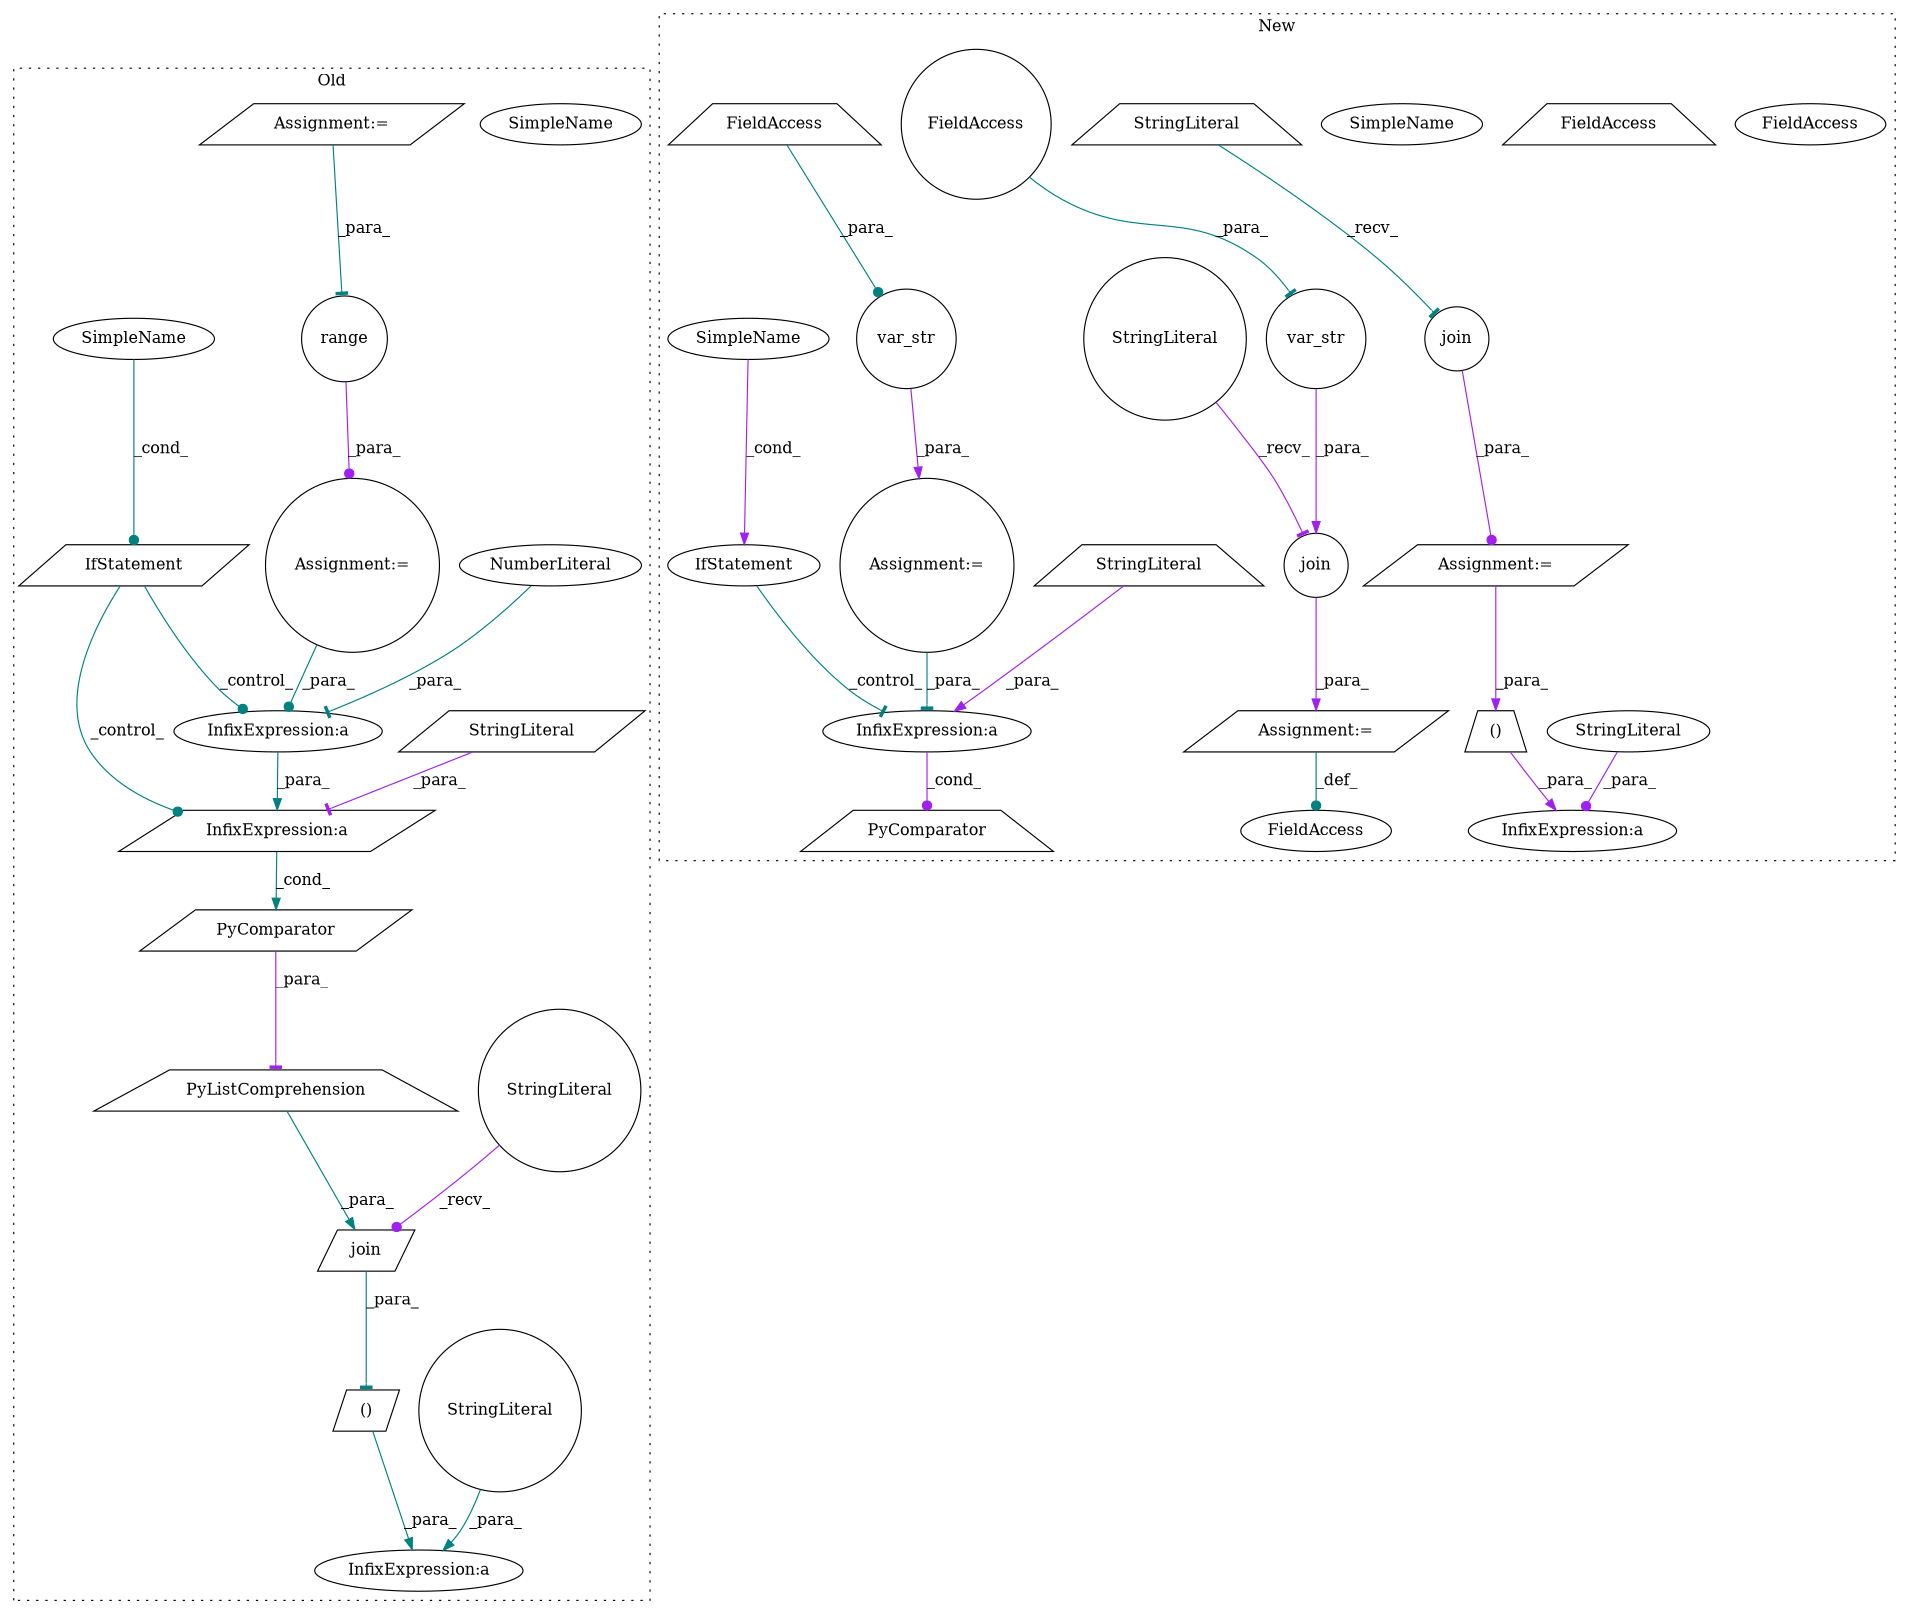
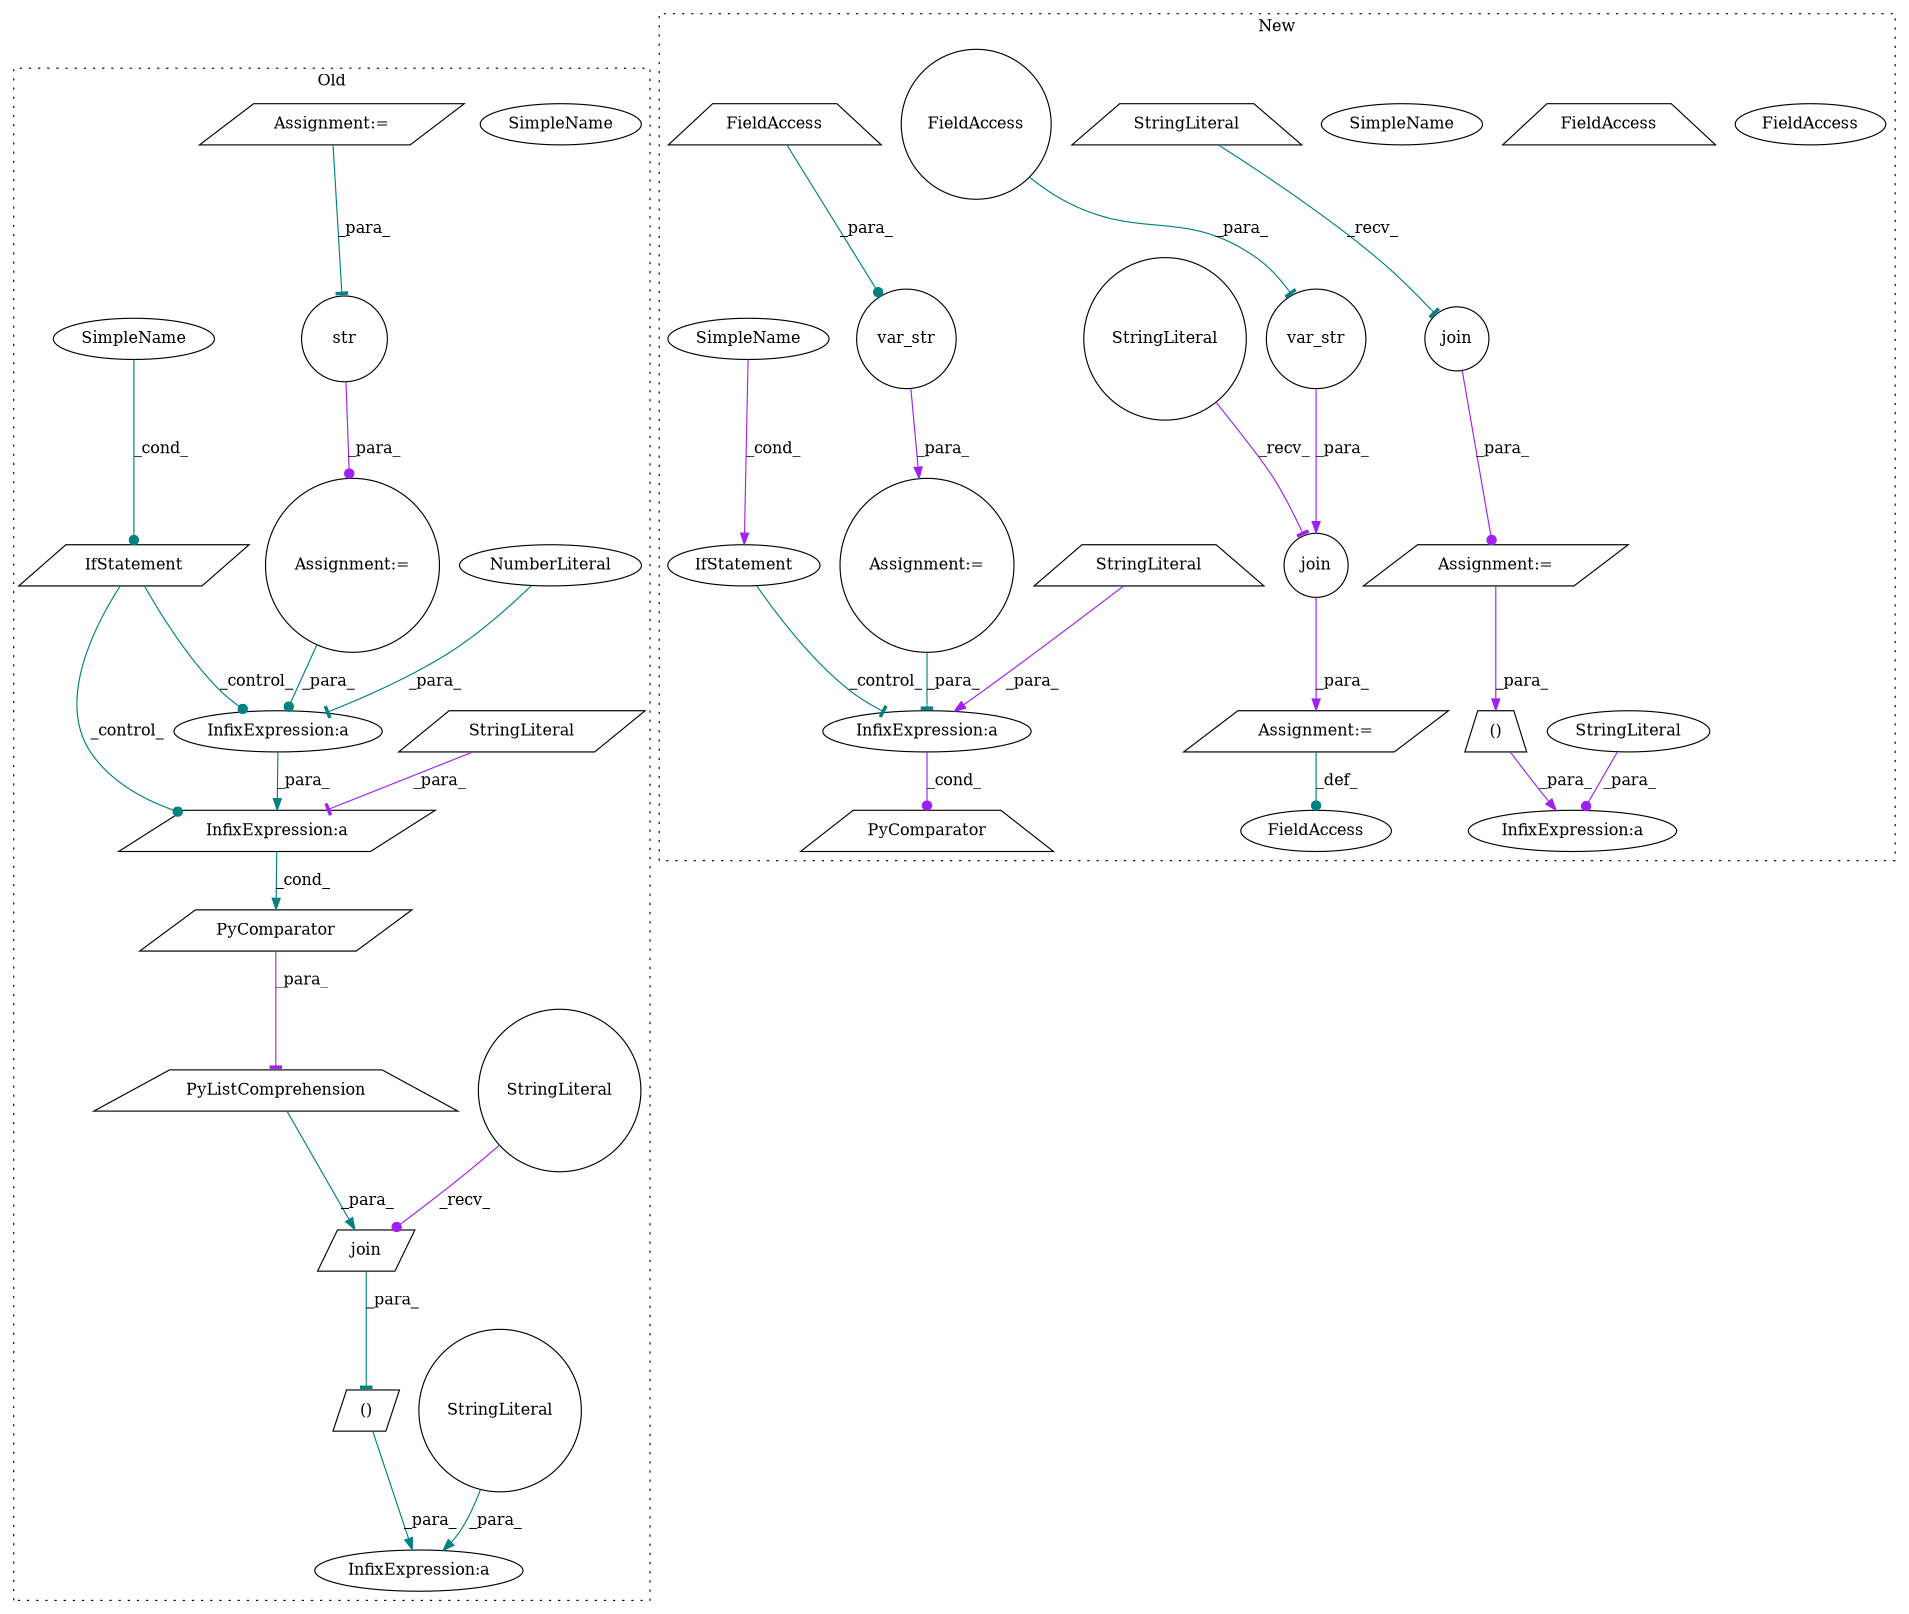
(344, 339) -> (344, 339)
